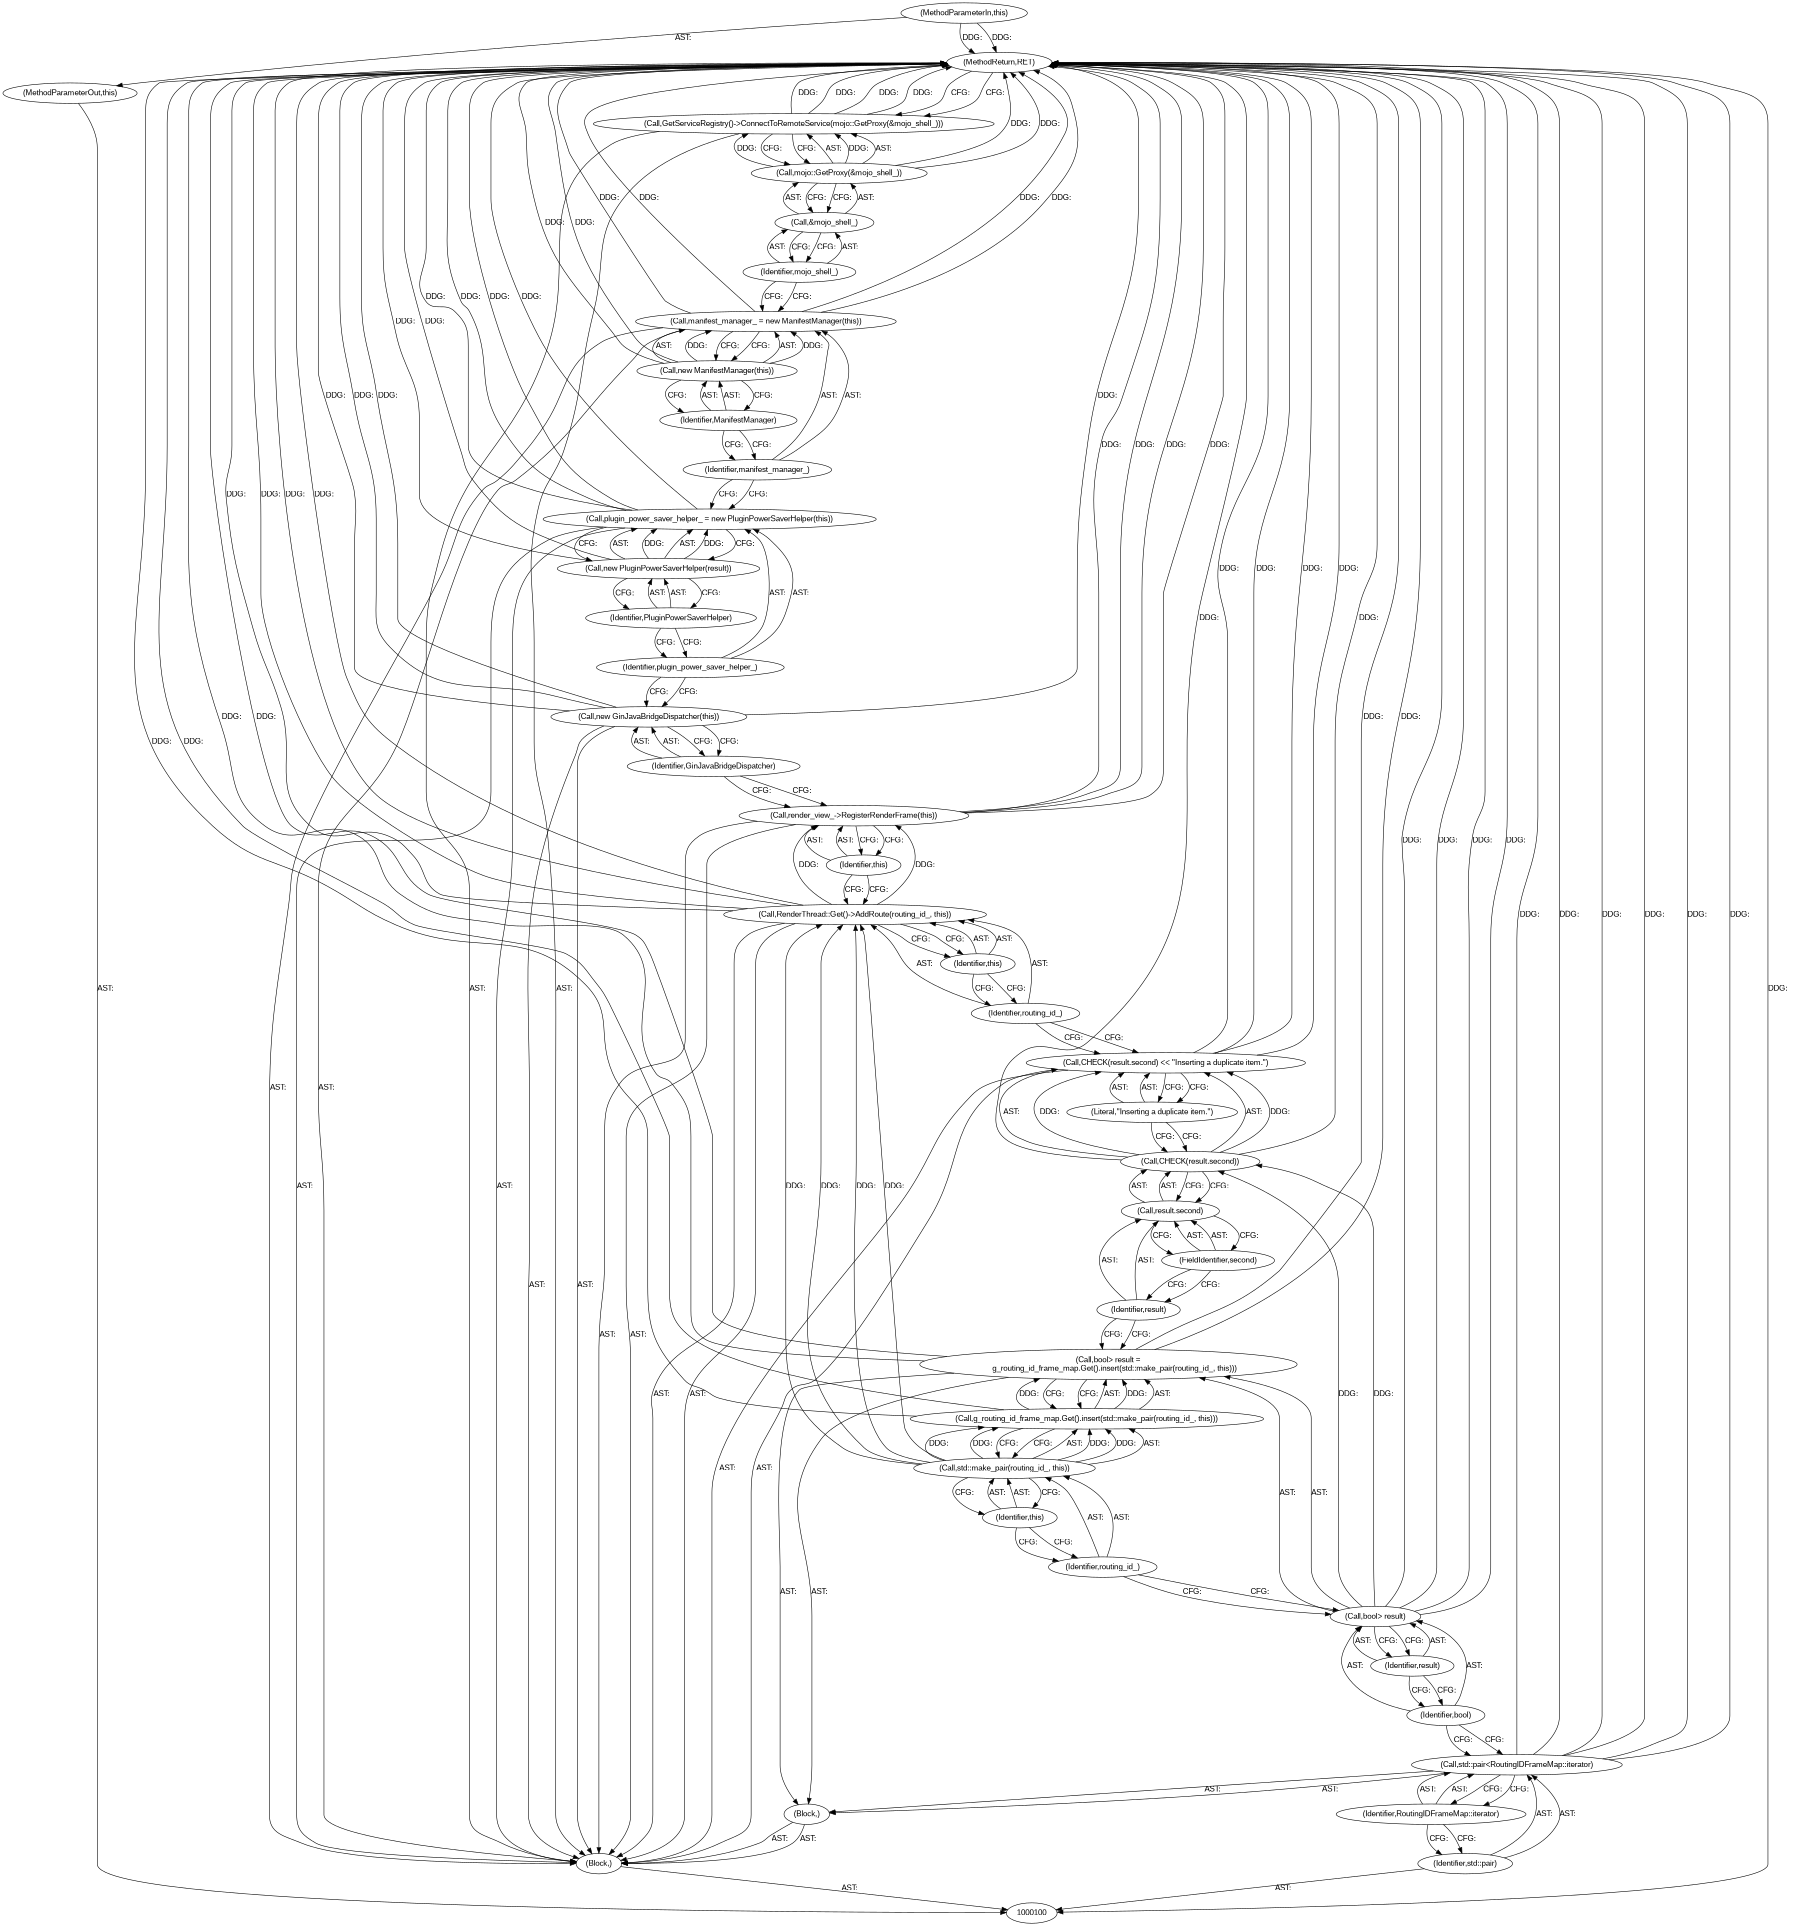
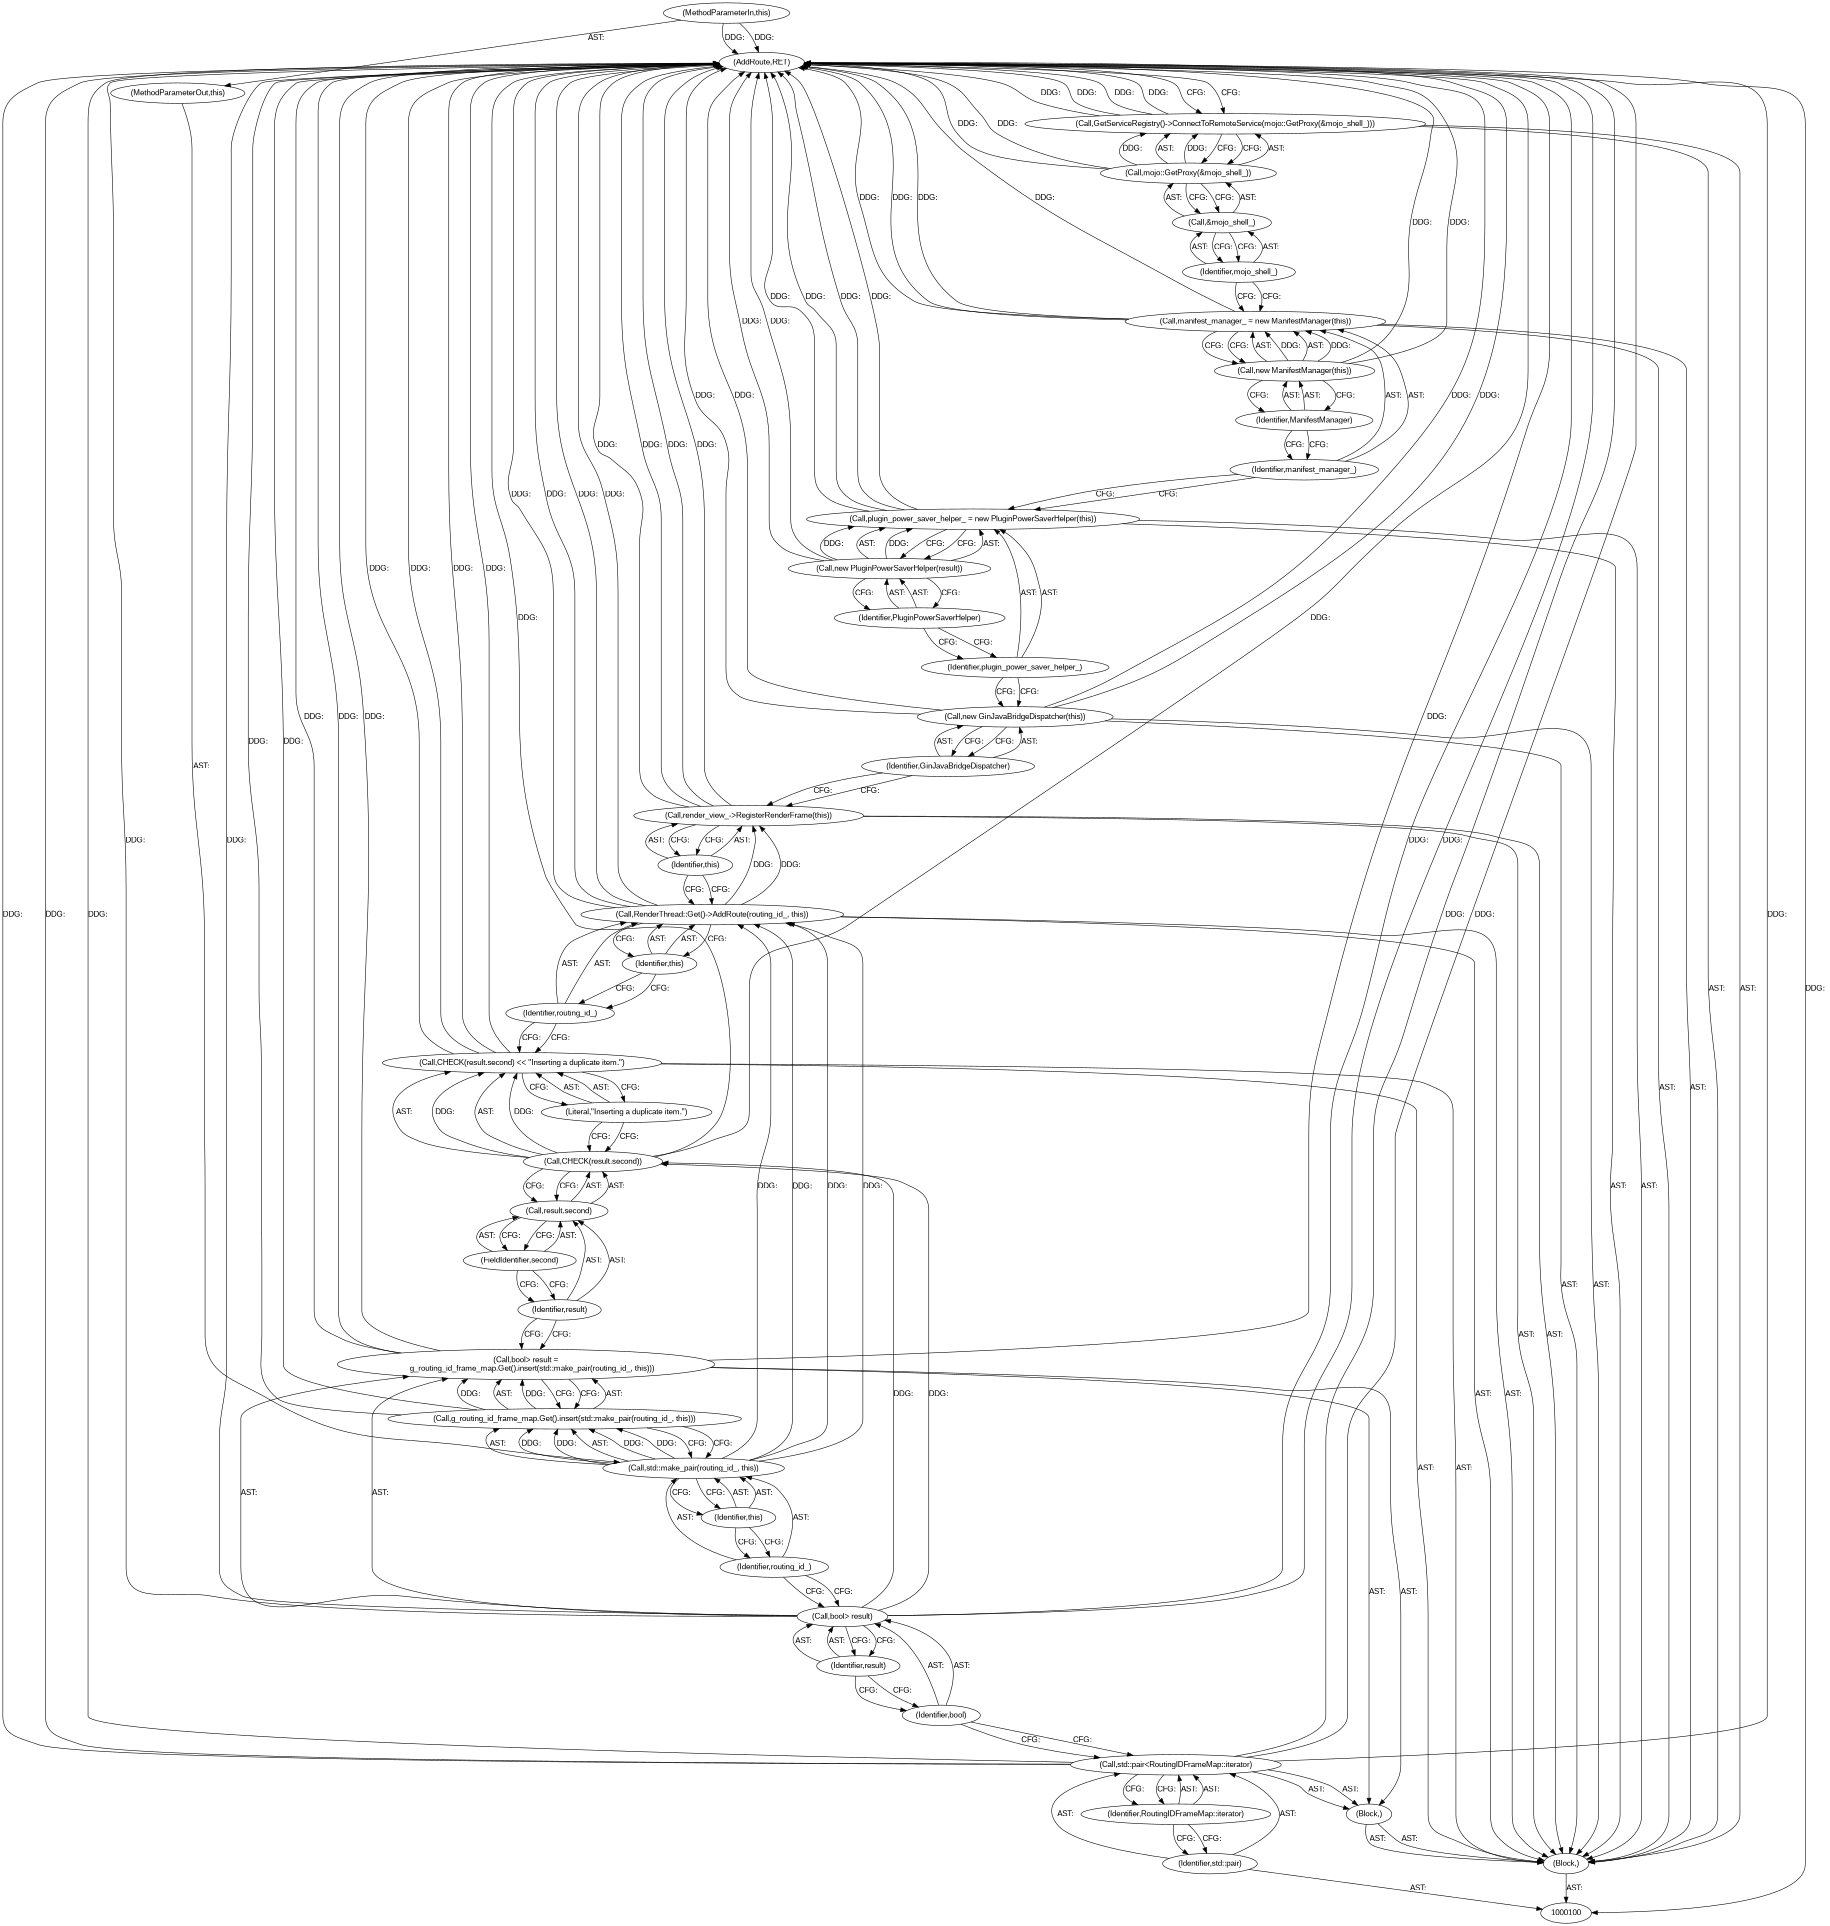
(999, 62) -> (762, 62)
(97, 1435) -> (204, 944)
